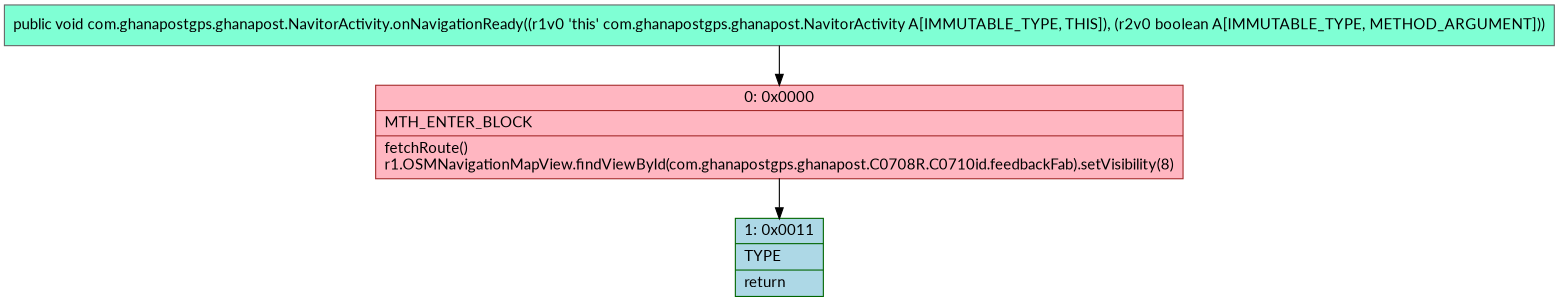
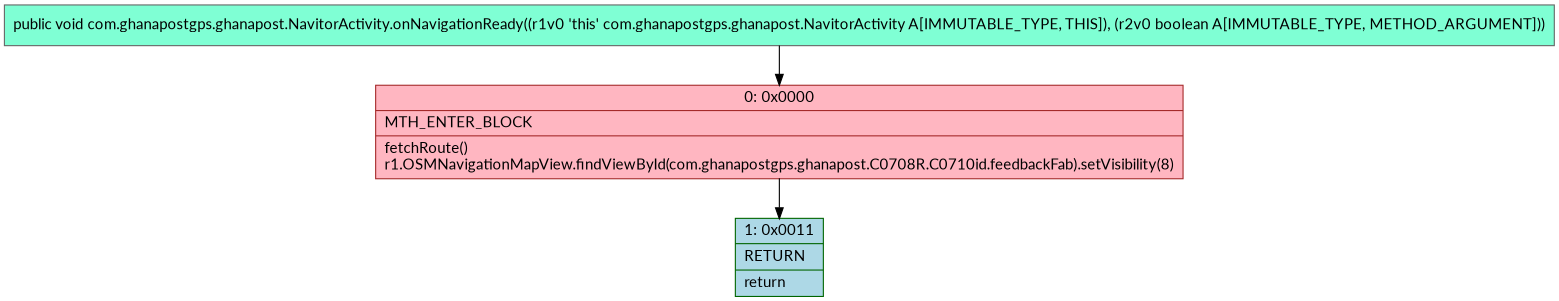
(763, 256) -> (775, 256)
